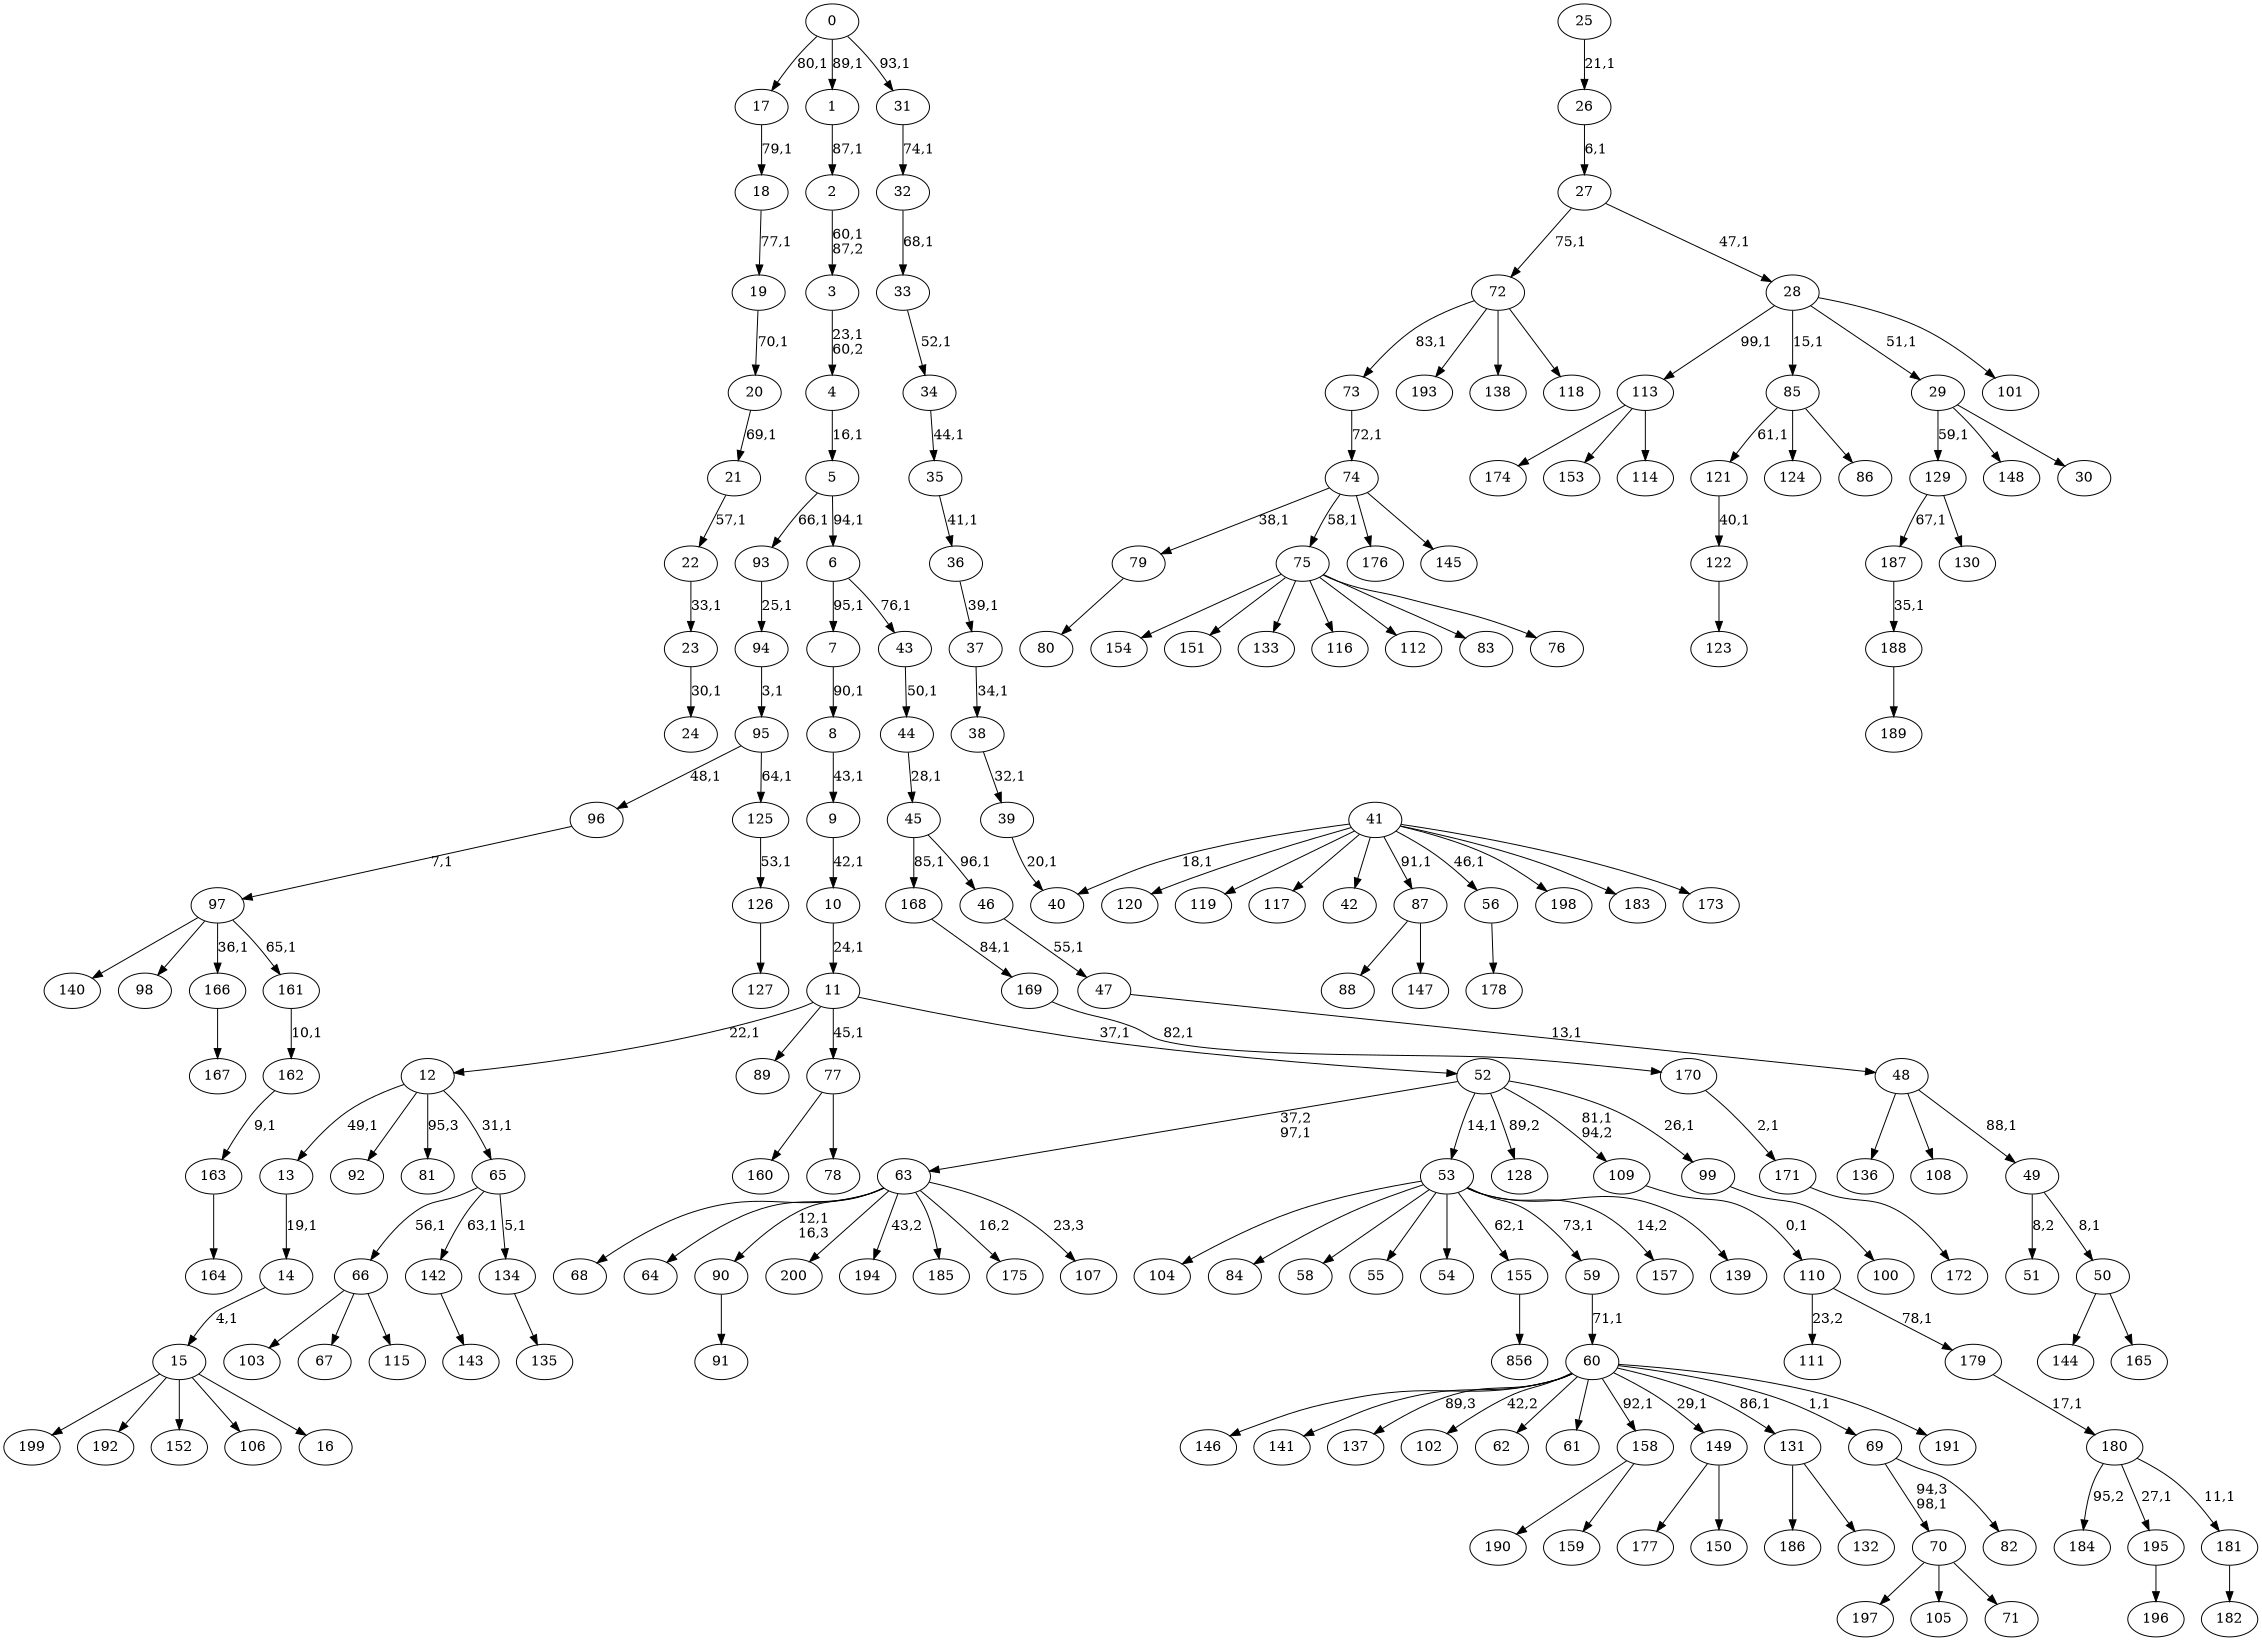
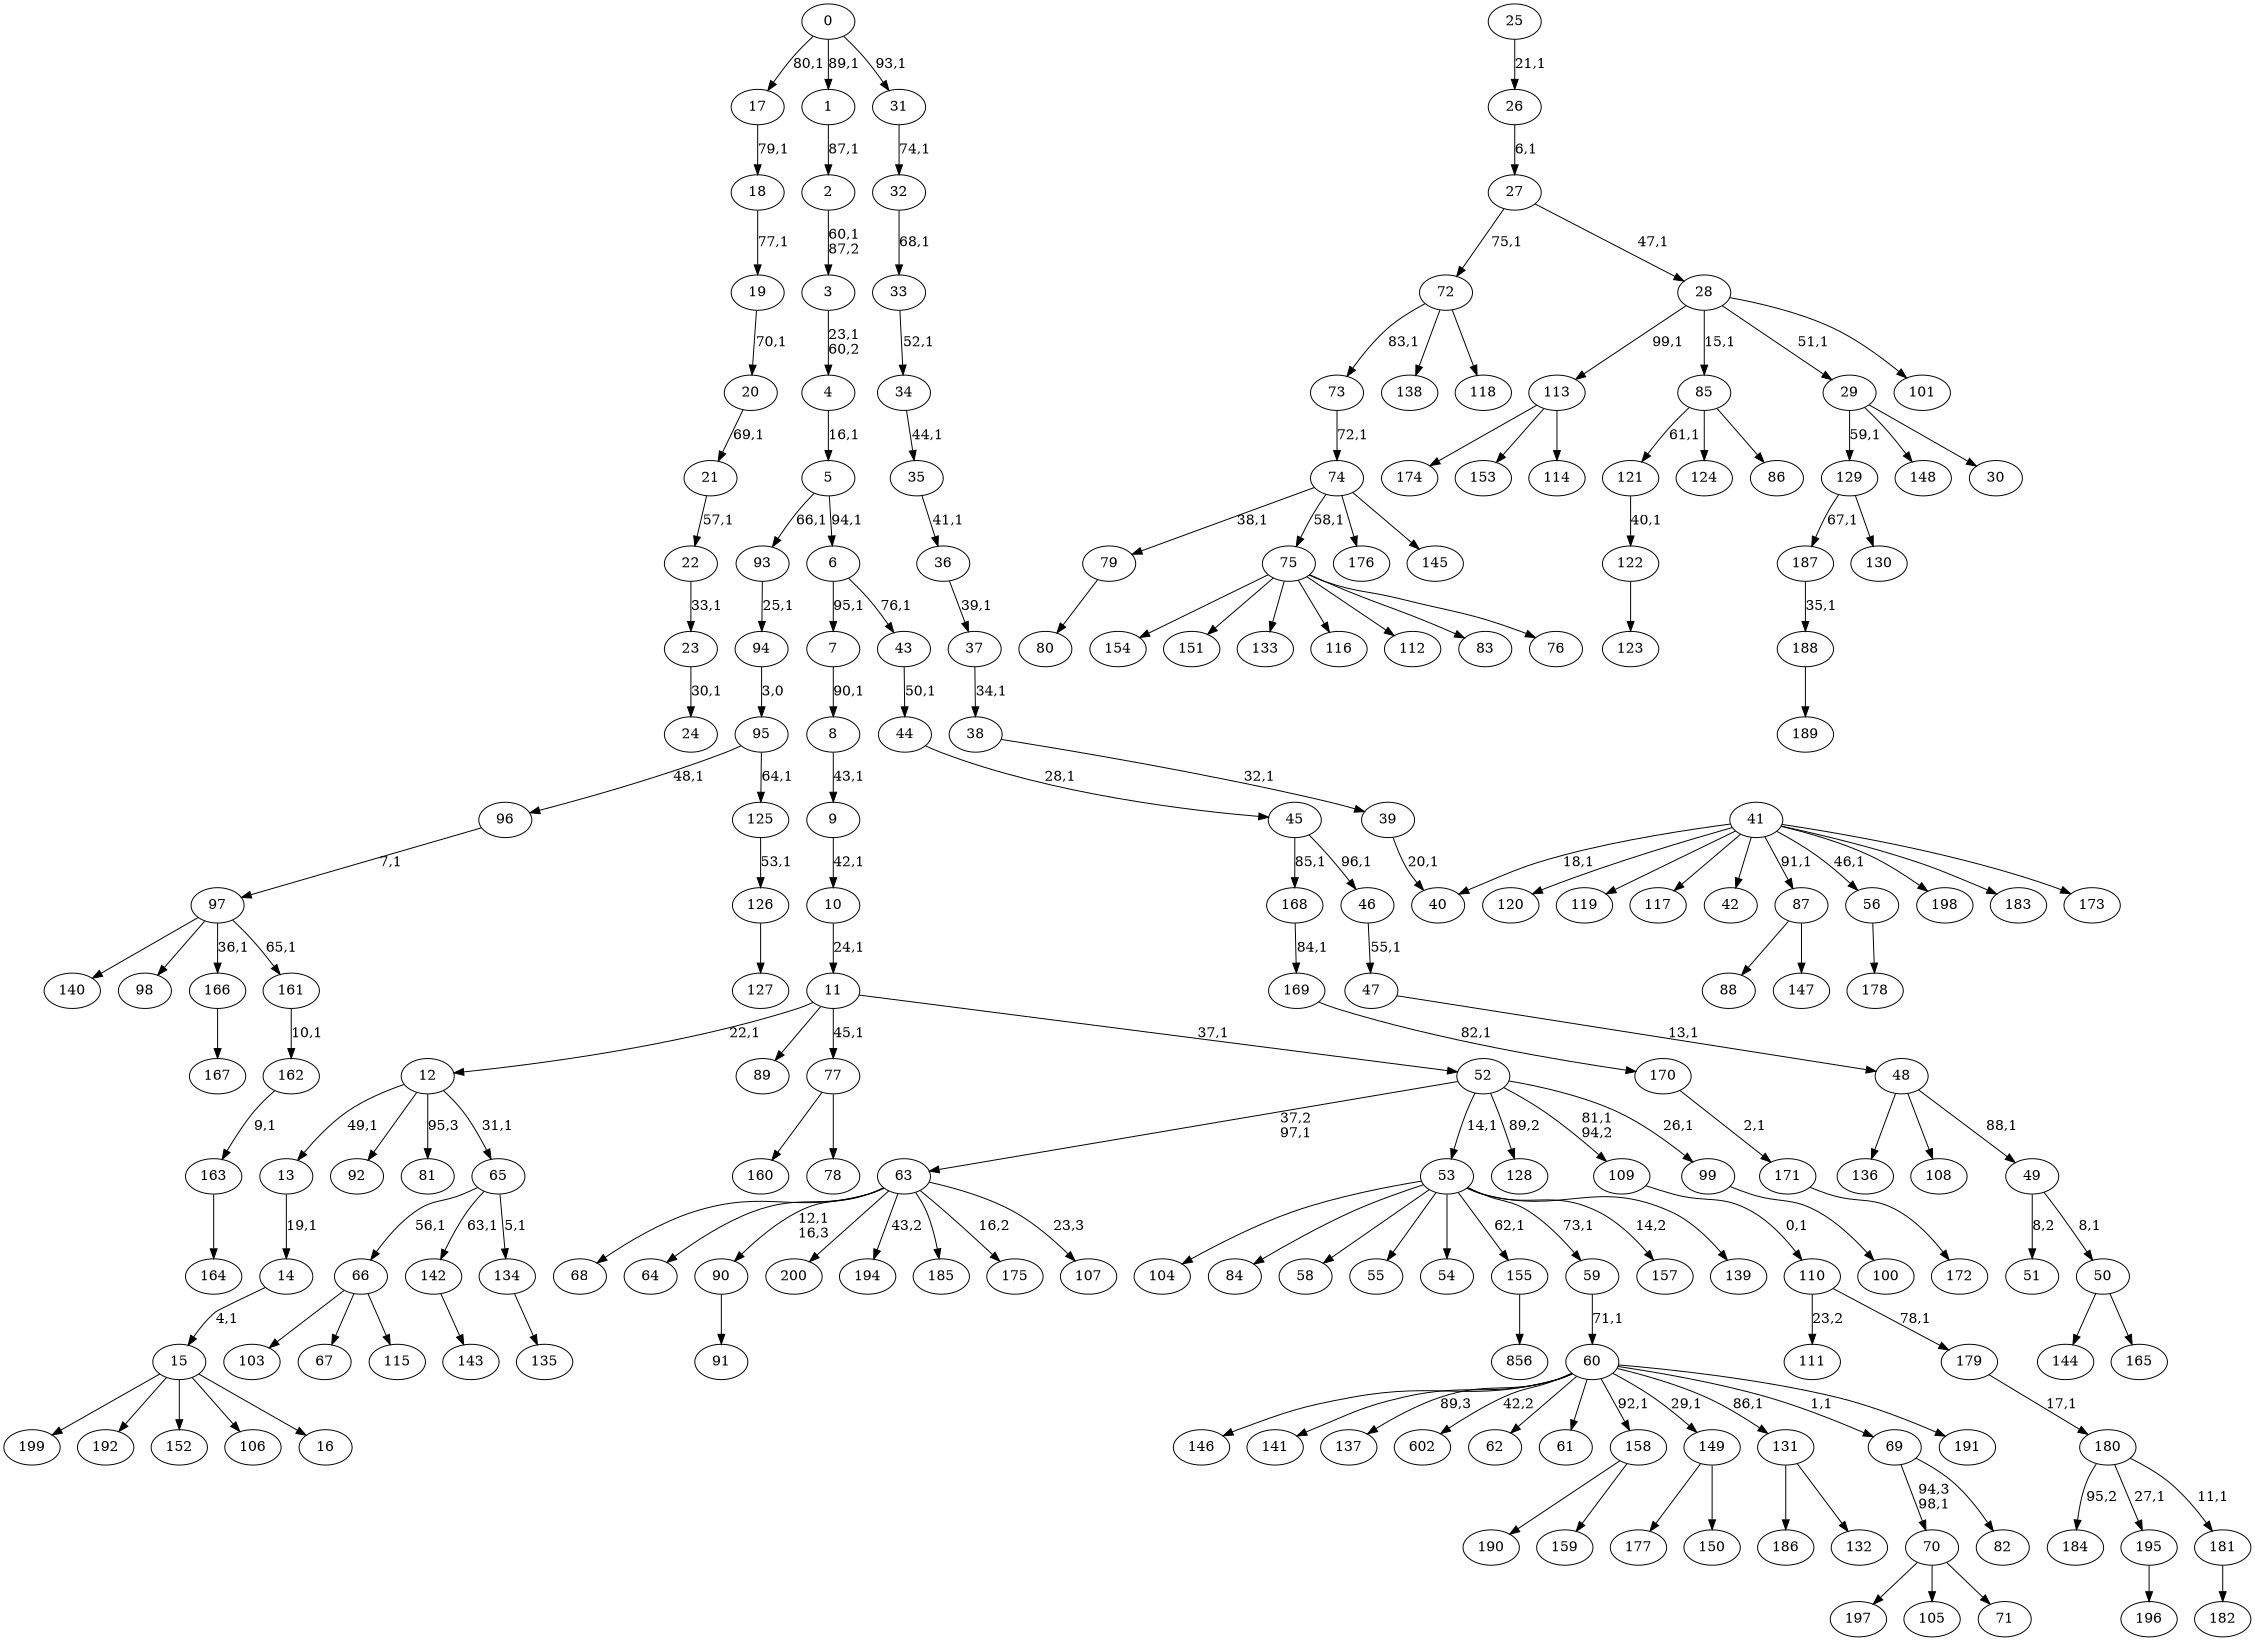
(1424, 393) -> none
(773, 692) -> (773, 692)
(1429, 1447) -> (1422, 1447)
